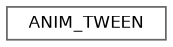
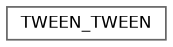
(86, 23) -> (86, 23)
